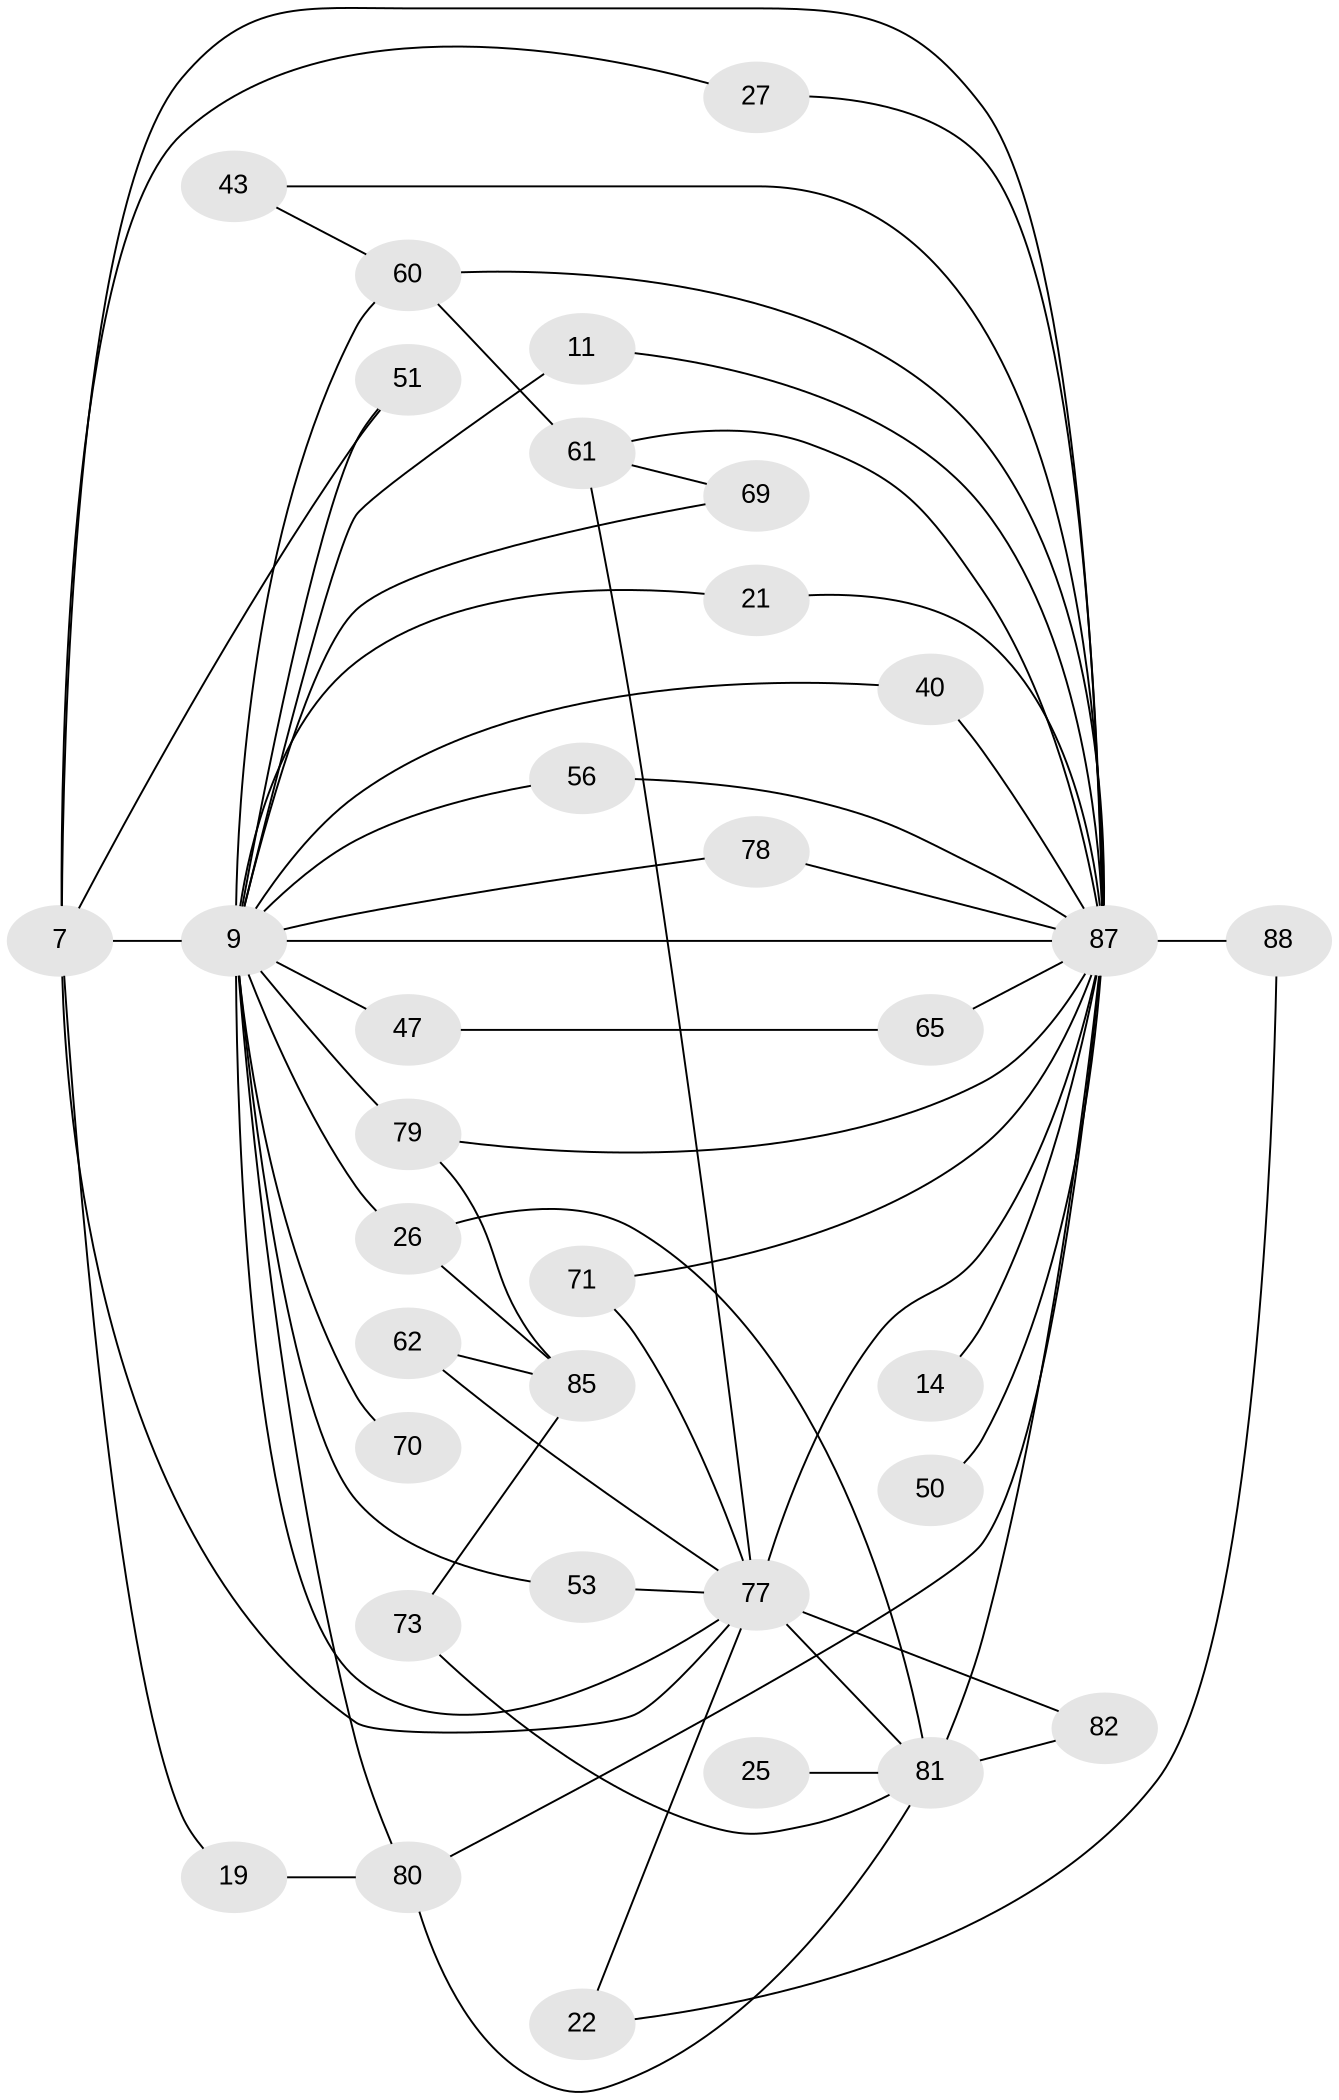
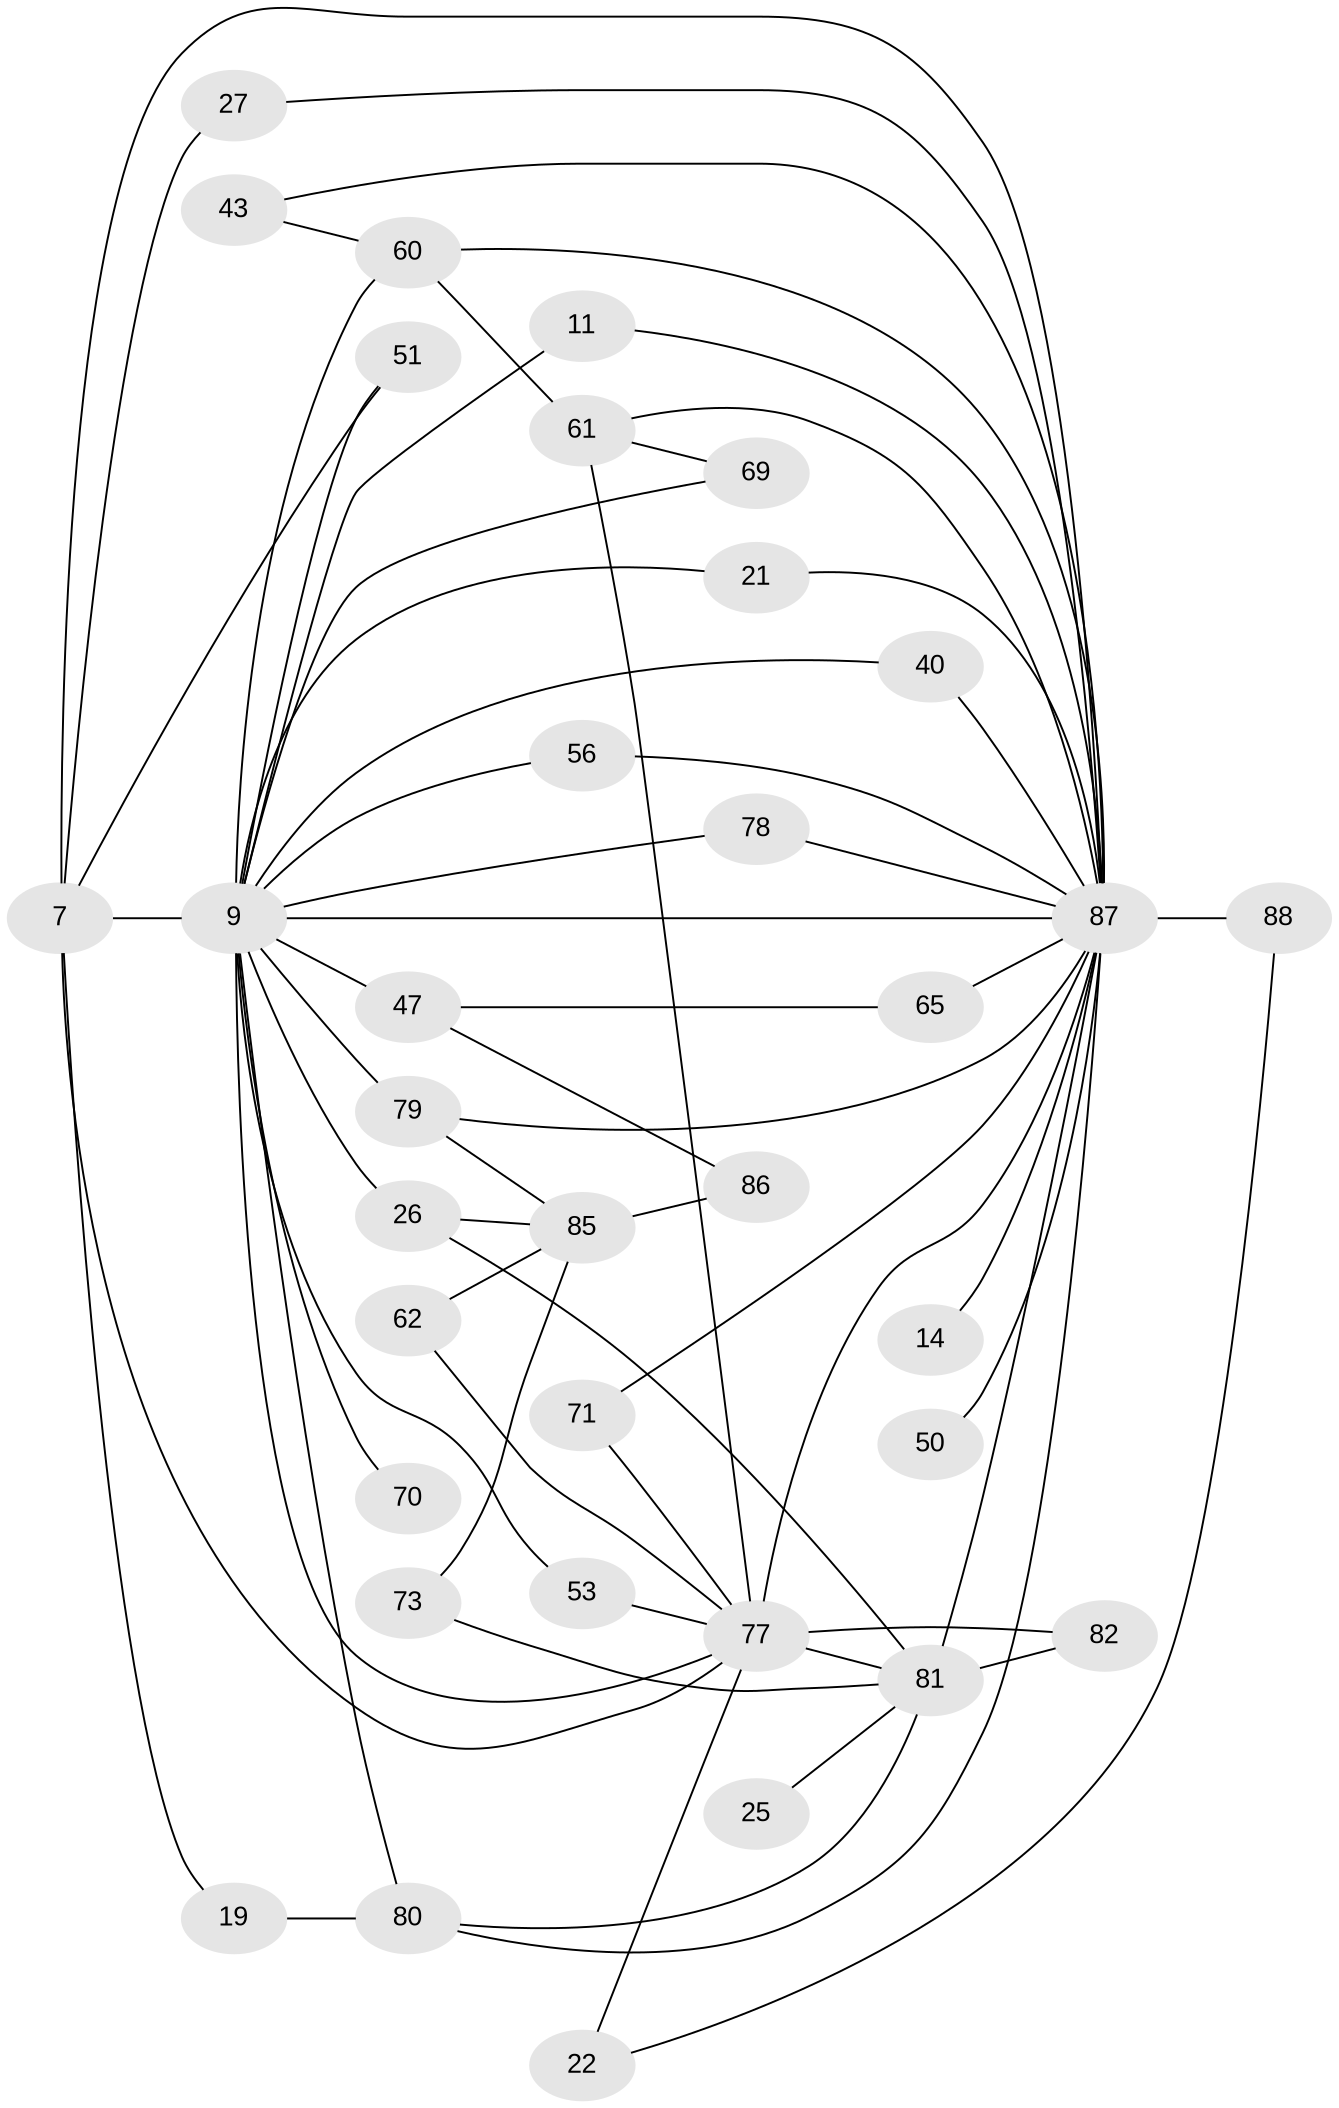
none -> (756, 1187)
